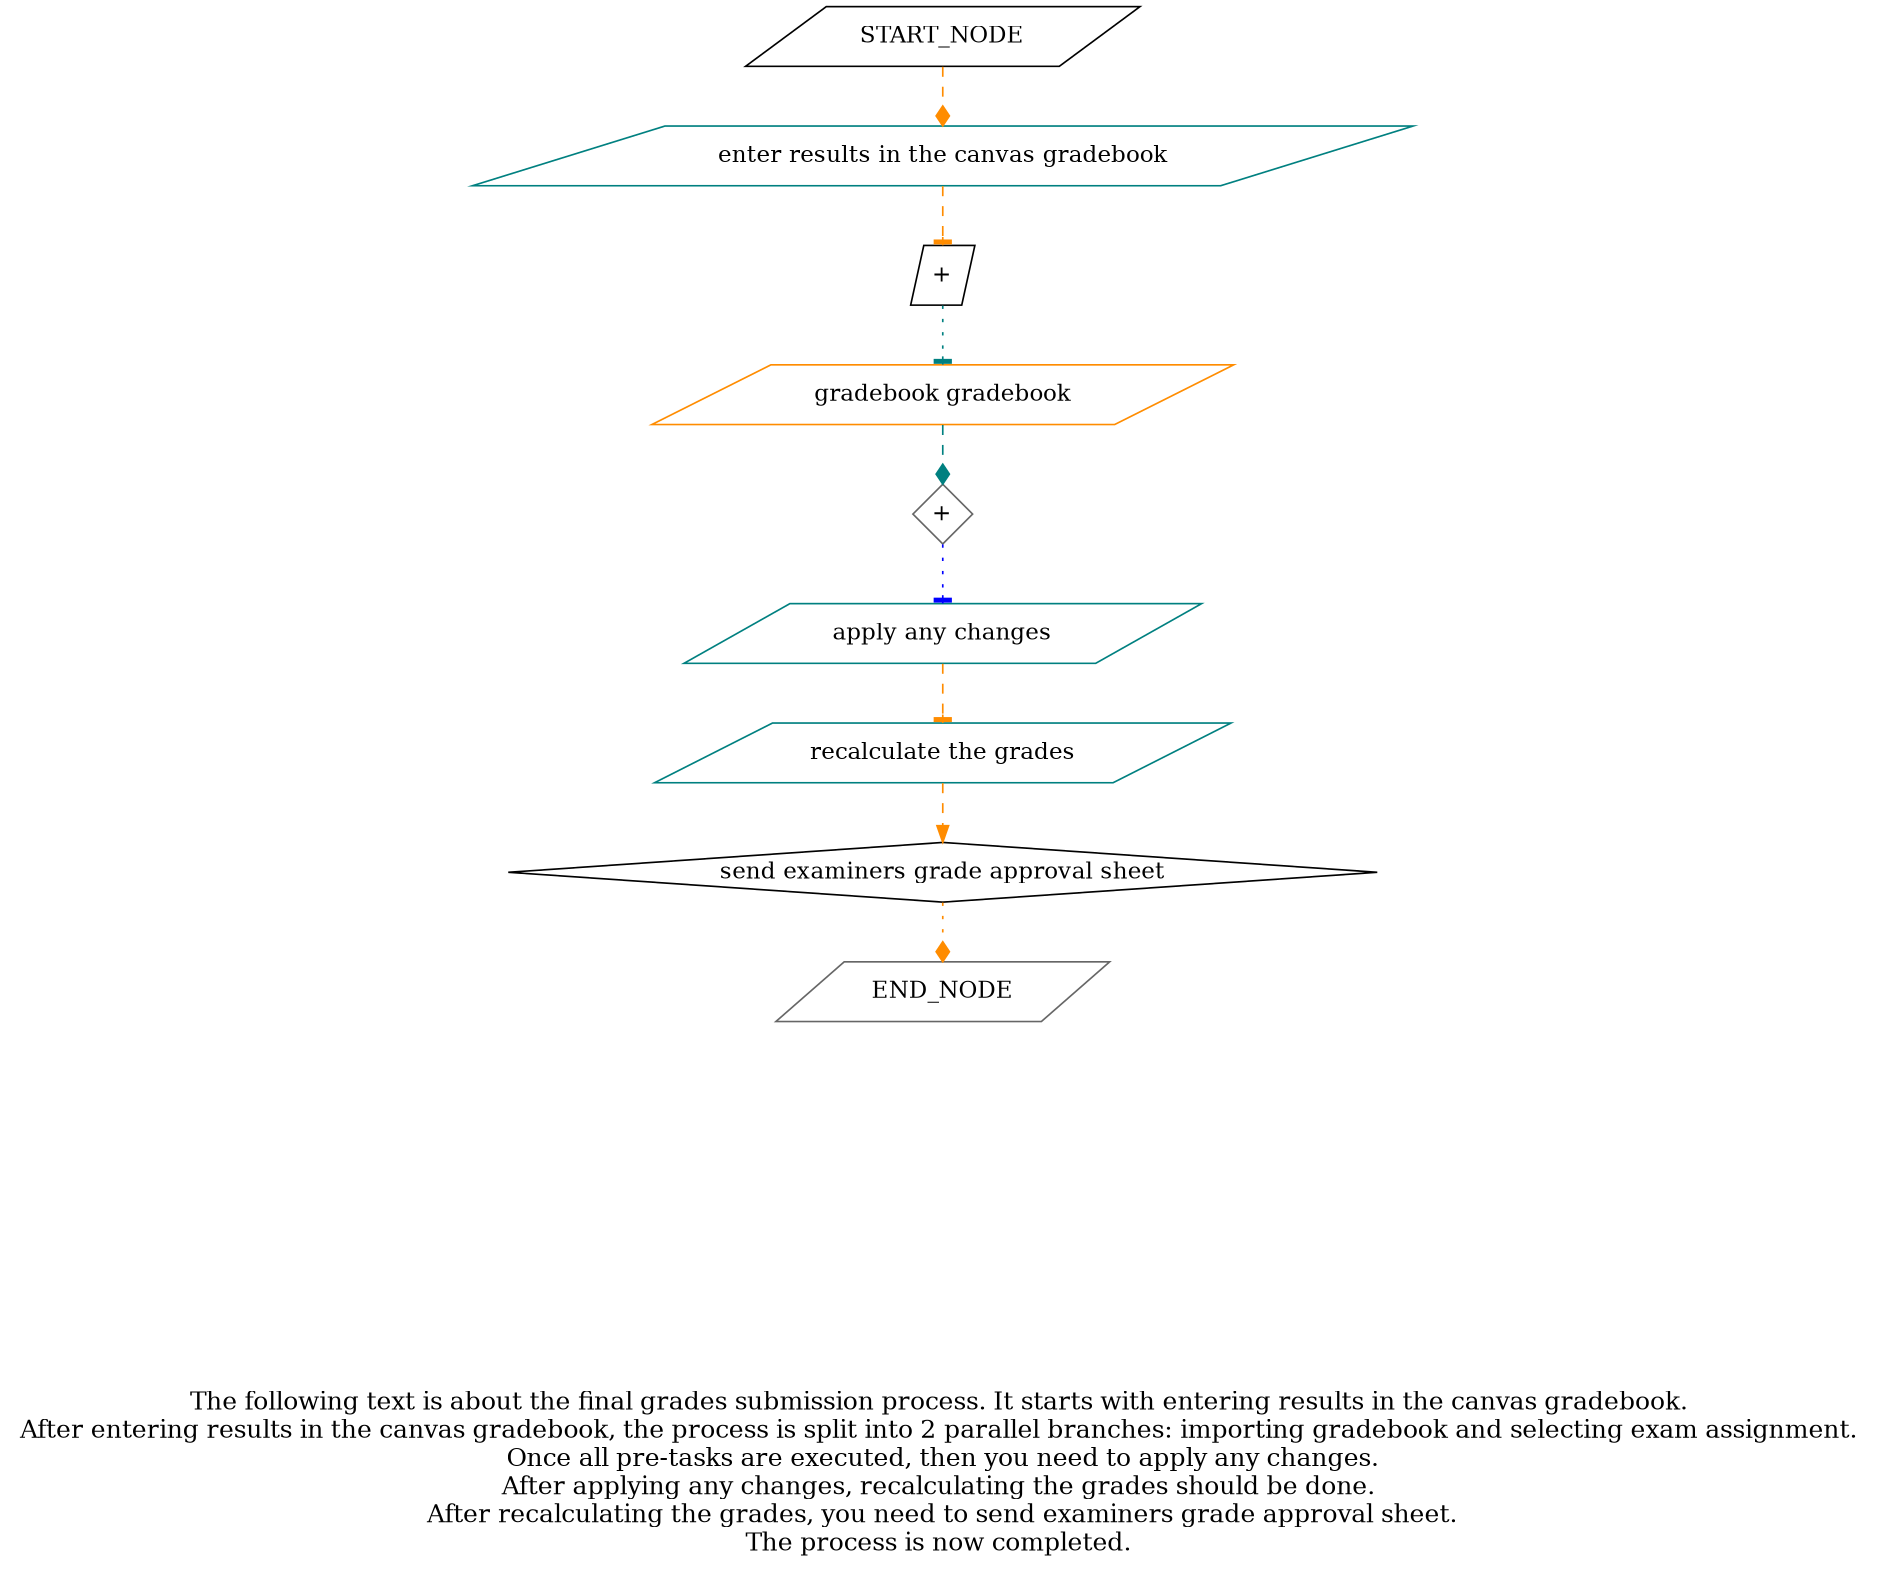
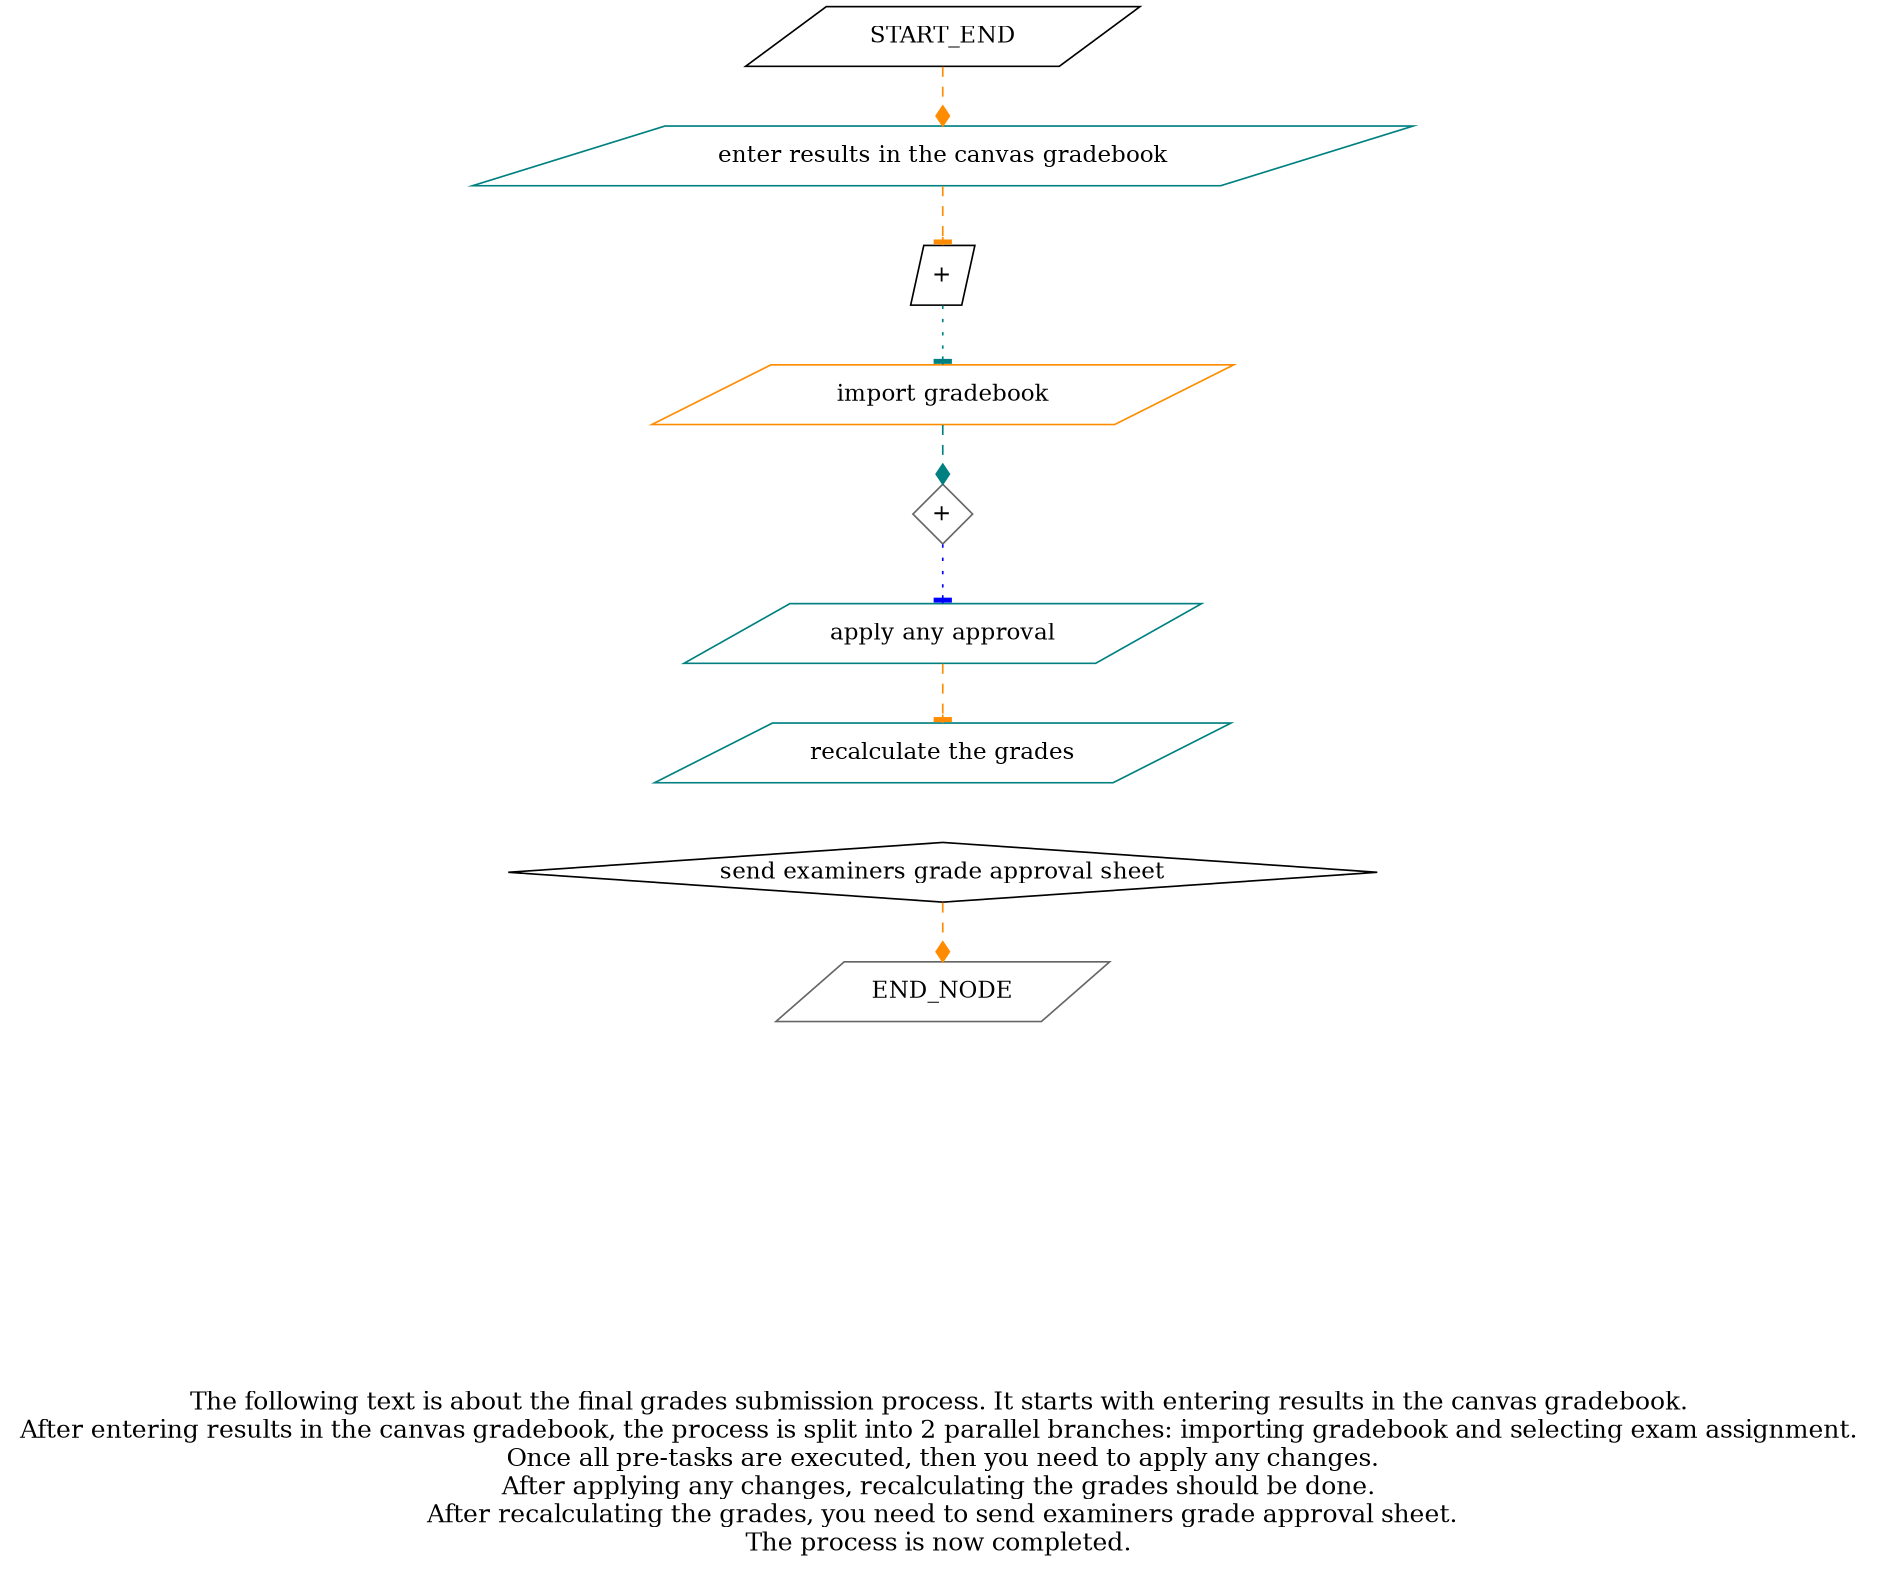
(943, 36) -> (943, 36)
(943, 395) -> (943, 395)
(943, 633) -> (943, 633)
(943, 804) -> none
(943, 922) -> (943, 922)
